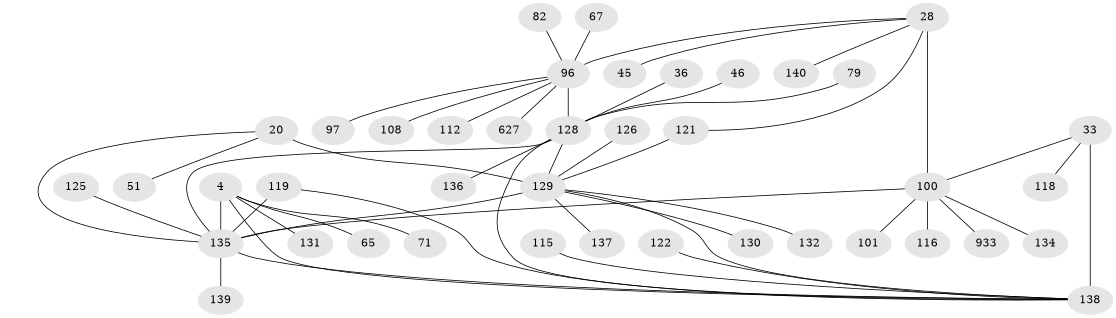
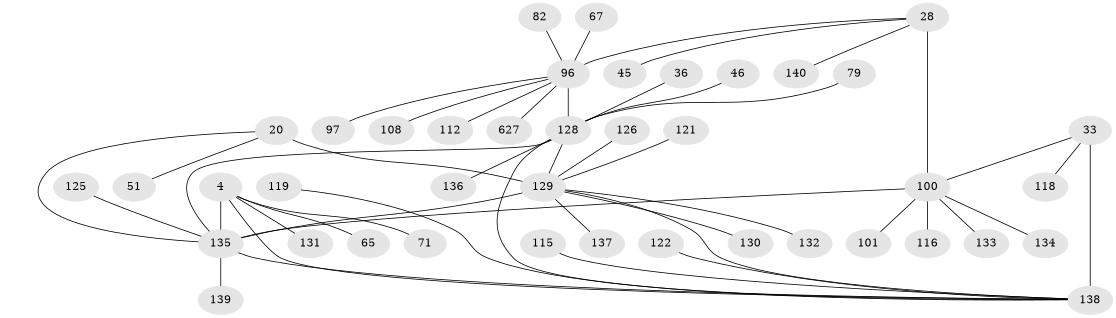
(833, 112) -> none
(250, 215) -> none
(986, 244) -> (986, 244)
